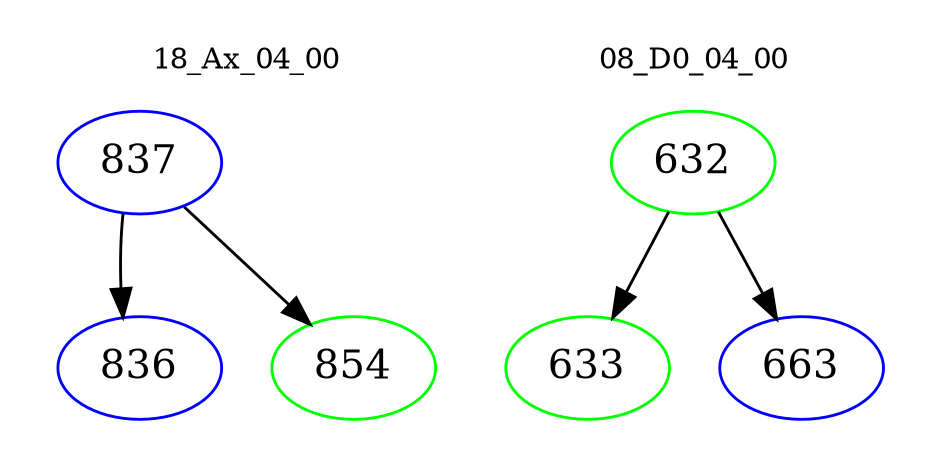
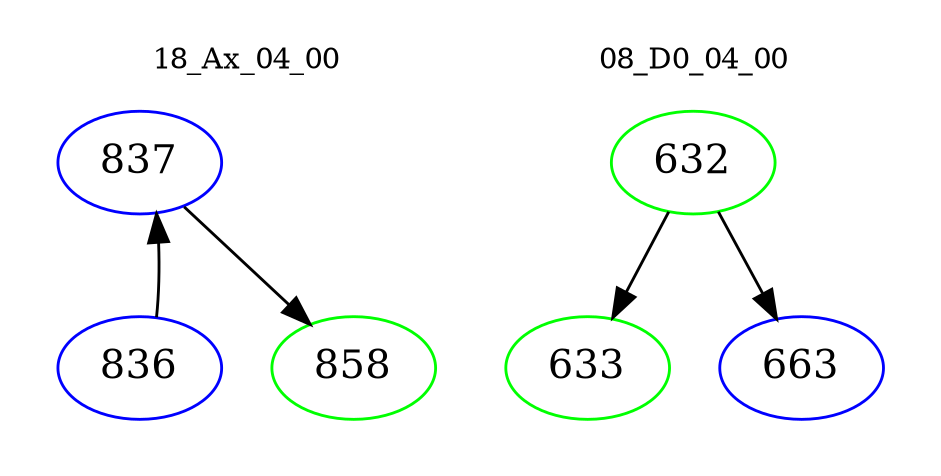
(121, 251) -> (159, 280)
(354, 368) -> (354, 368)
